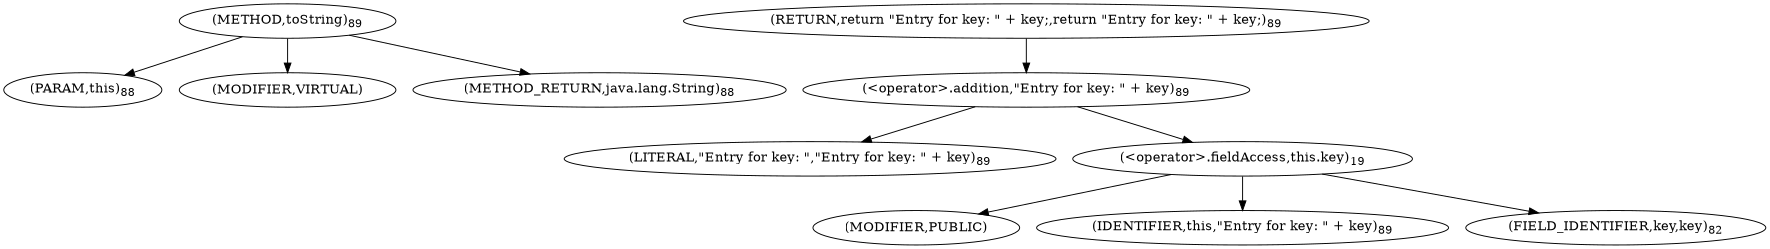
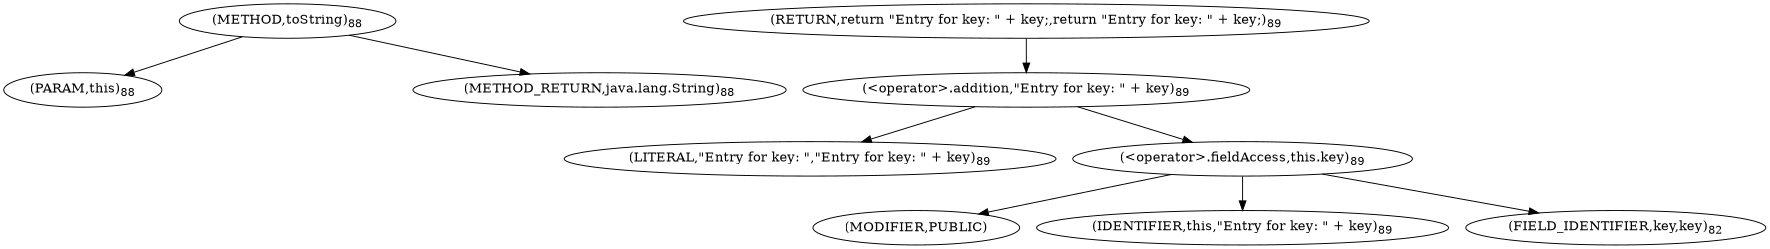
(356, 20) -> (356, 20)
(288, 90) -> none
(1358, 157) -> (1358, 157)
